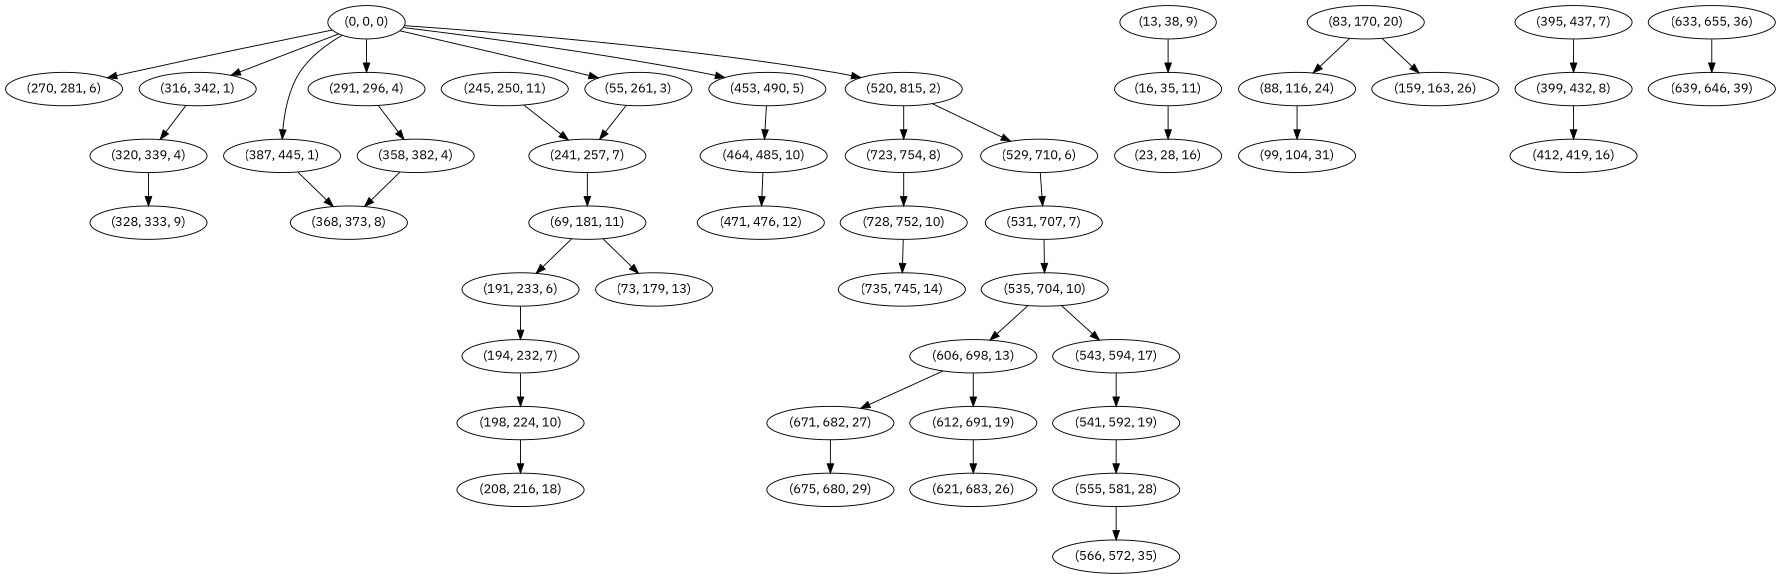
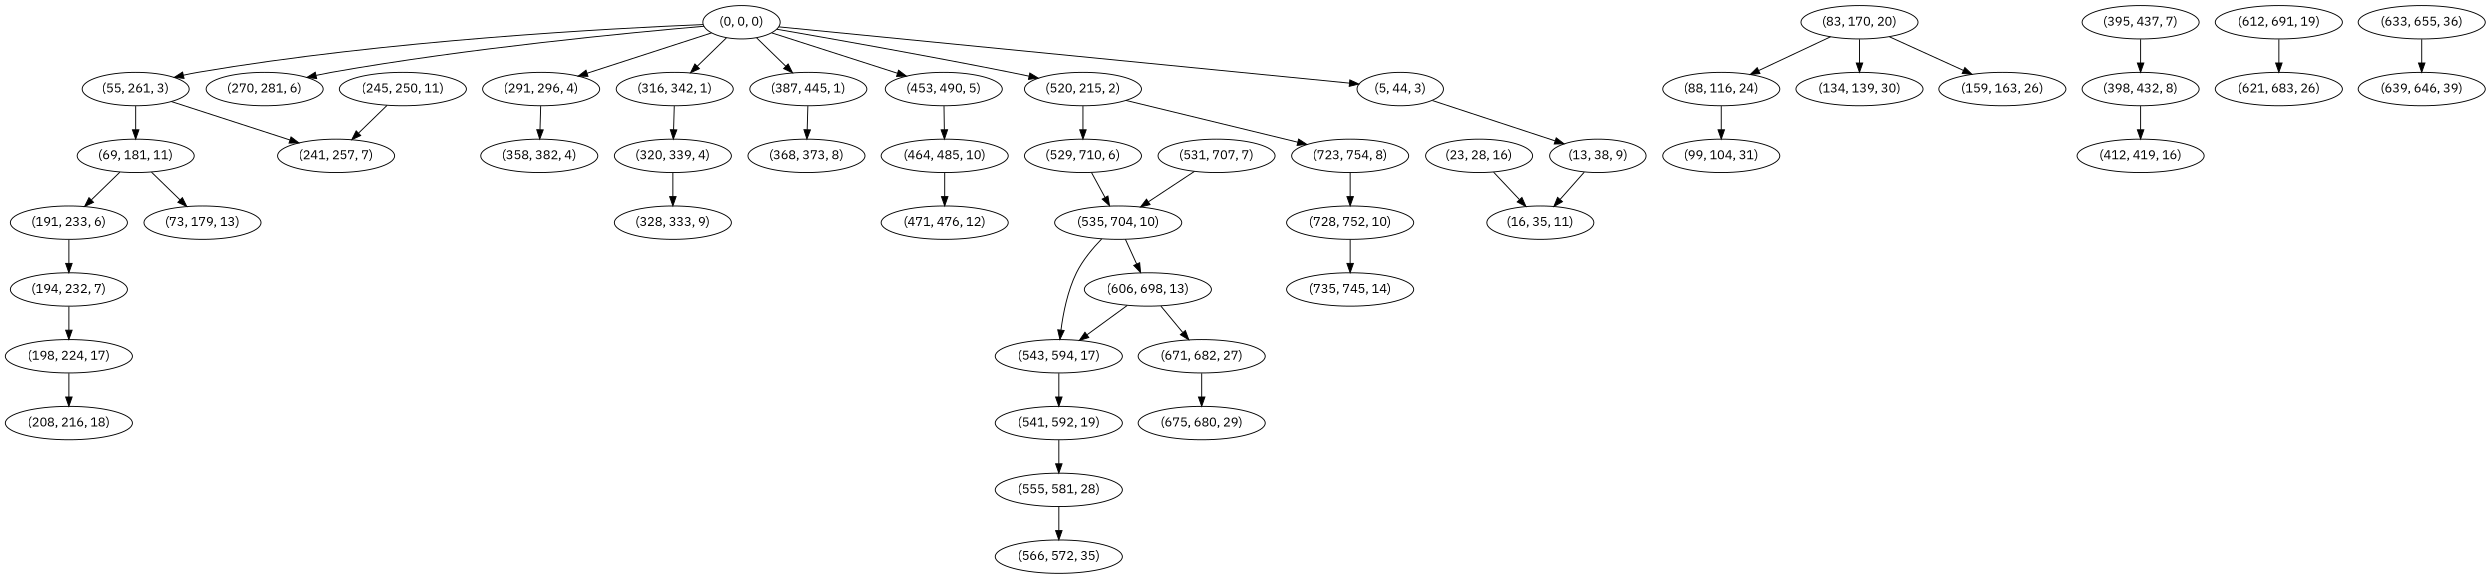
(904, 89) -> (1083, 89)
none -> (1400, 89)
(1574, 89) -> (2141, 89)
none -> (1859, 89)
(1168, 118) -> (1507, 186)
(587, 185) -> (136, 118)
(1041, 185) -> (1098, 185)
(386, 186) -> none
(973, 385) -> (1107, 320)
(521, 423) -> (69, 356)
